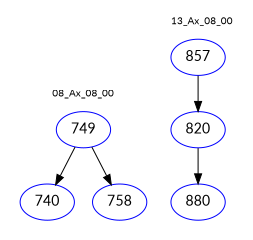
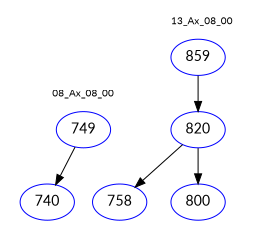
(198, 57) -> (198, 57)
(99, 161) -> (170, 156)
(198, 202) -> (198, 202)
